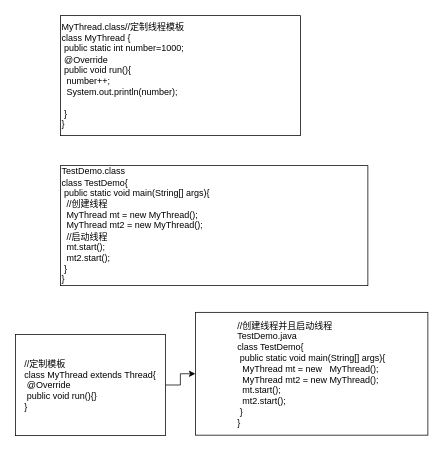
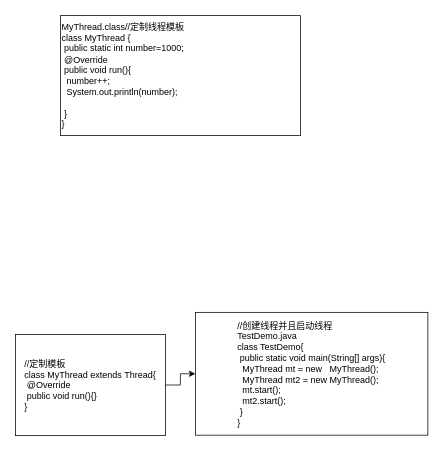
(214, 225) -> none
